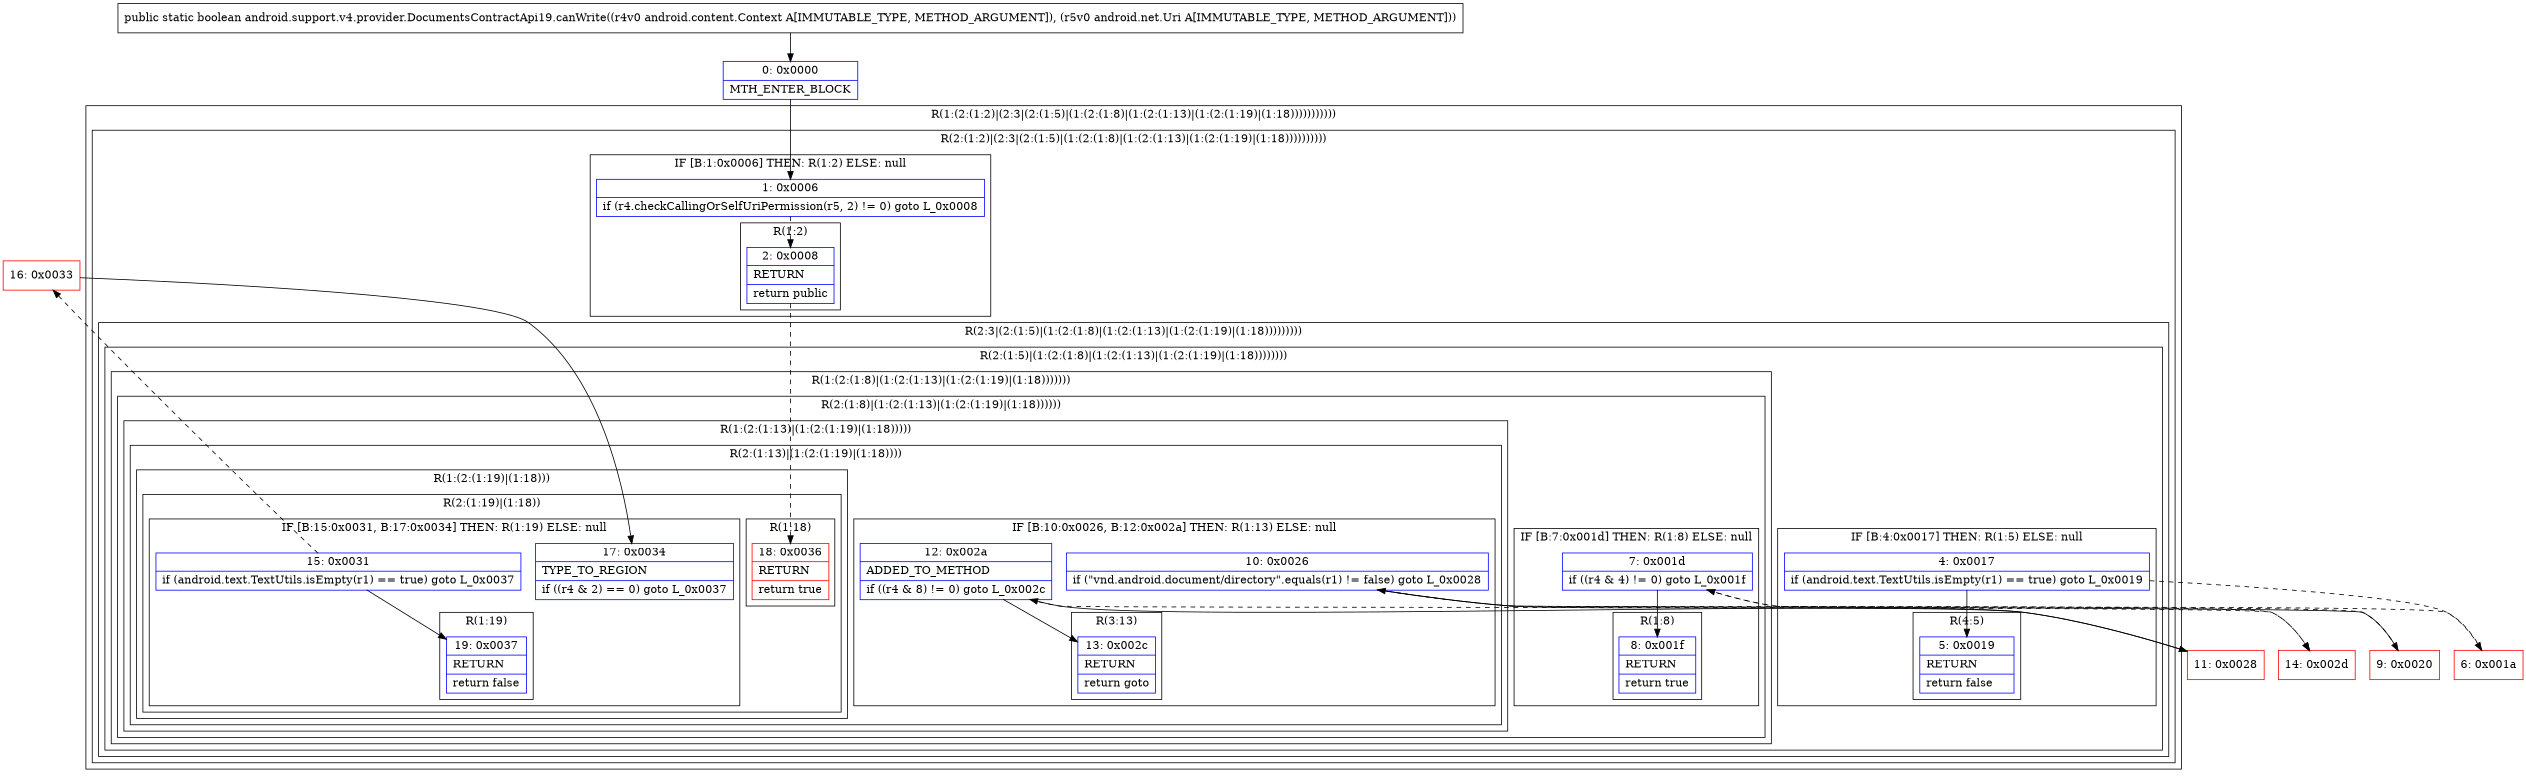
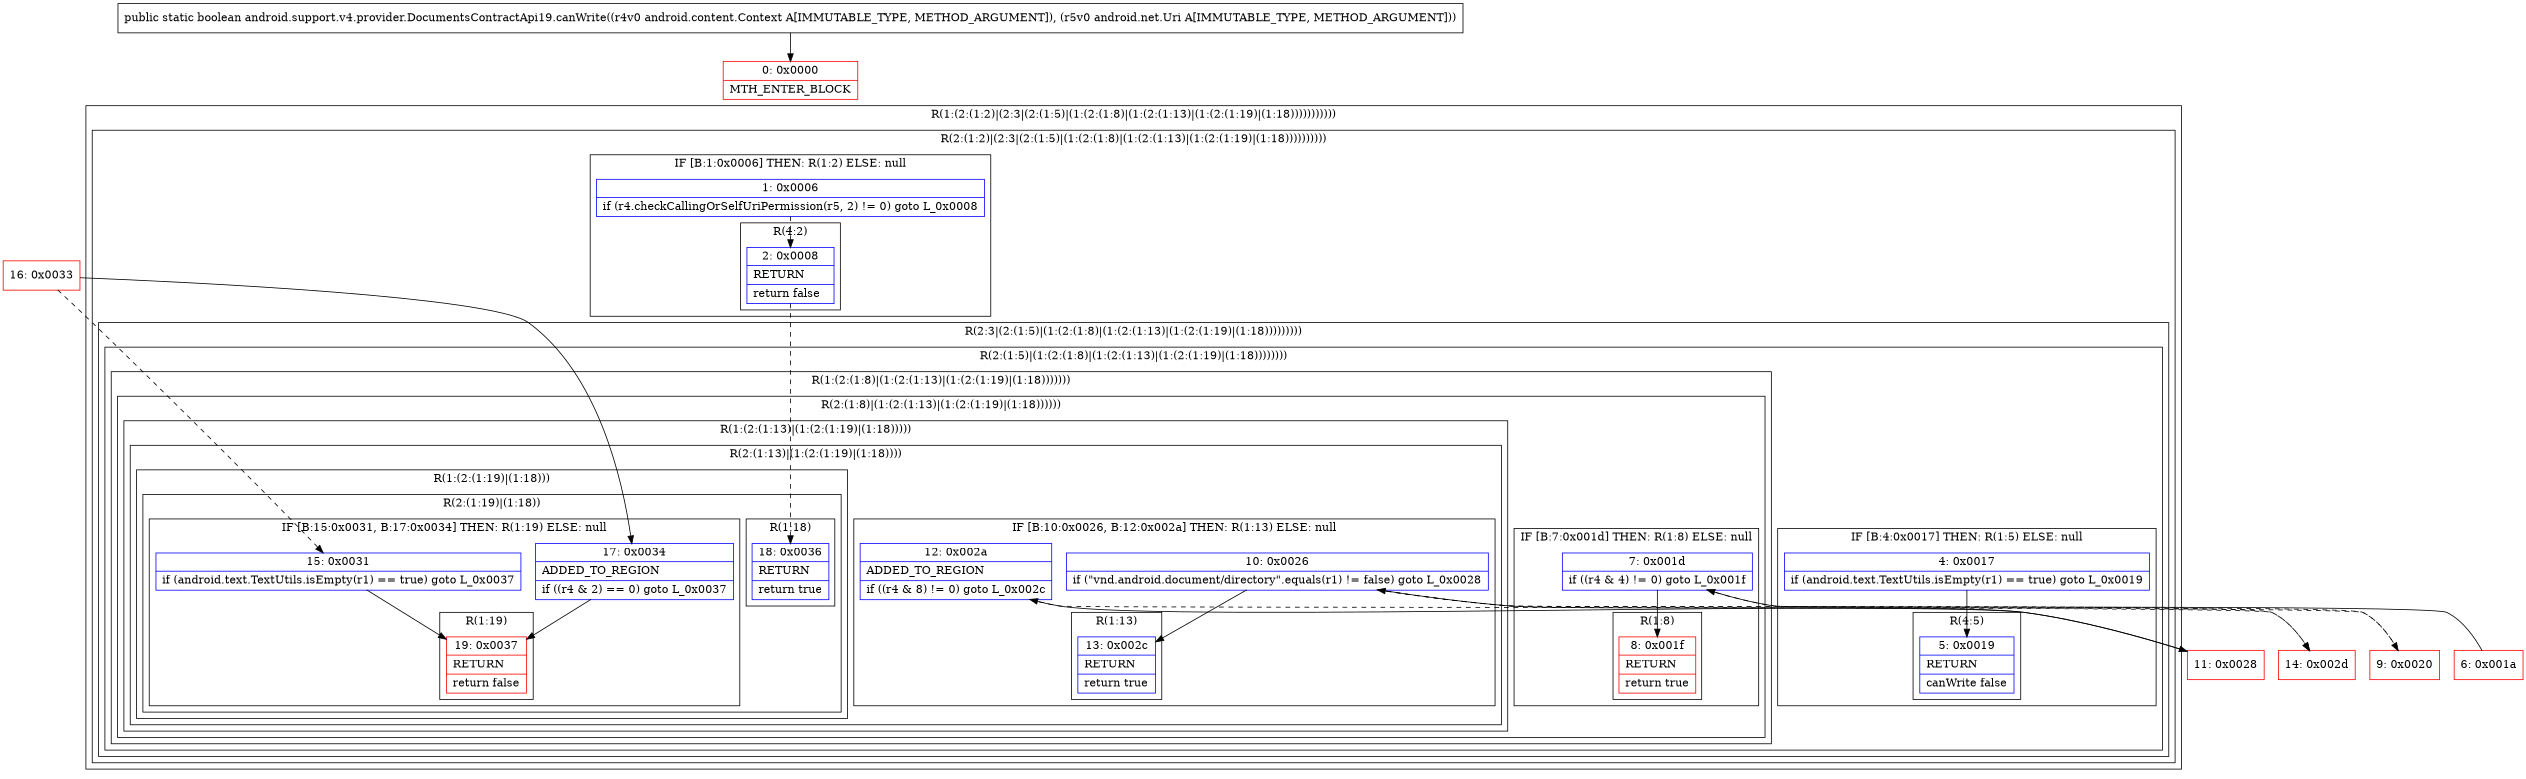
(790, 80) -> (790, 80)
(790, 135) -> none
(790, 232) -> (790, 232)
(790, 294) -> (787, 294)
(187, 426) -> (182, 411)
(595, 571) -> (601, 571)
(929, 571) -> (925, 571)
(790, 572) -> (790, 572)
(2321, 593) -> none
(1900, 607) -> (1900, 607)
(2106, 607) -> (2106, 607)
none -> (562, 617)
(1037, 619) -> (1198, 617)
(1117, 621) -> (1117, 621)
(486, 665) -> (486, 665)
(1657, 665) -> (1657, 665)
(1117, 683) -> (1116, 683)
(1960, 683) -> (1967, 683)
